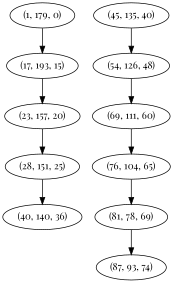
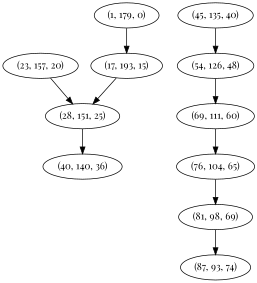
(42, 88) -> (107, 88)
(131, 217) -> (216, 217)
